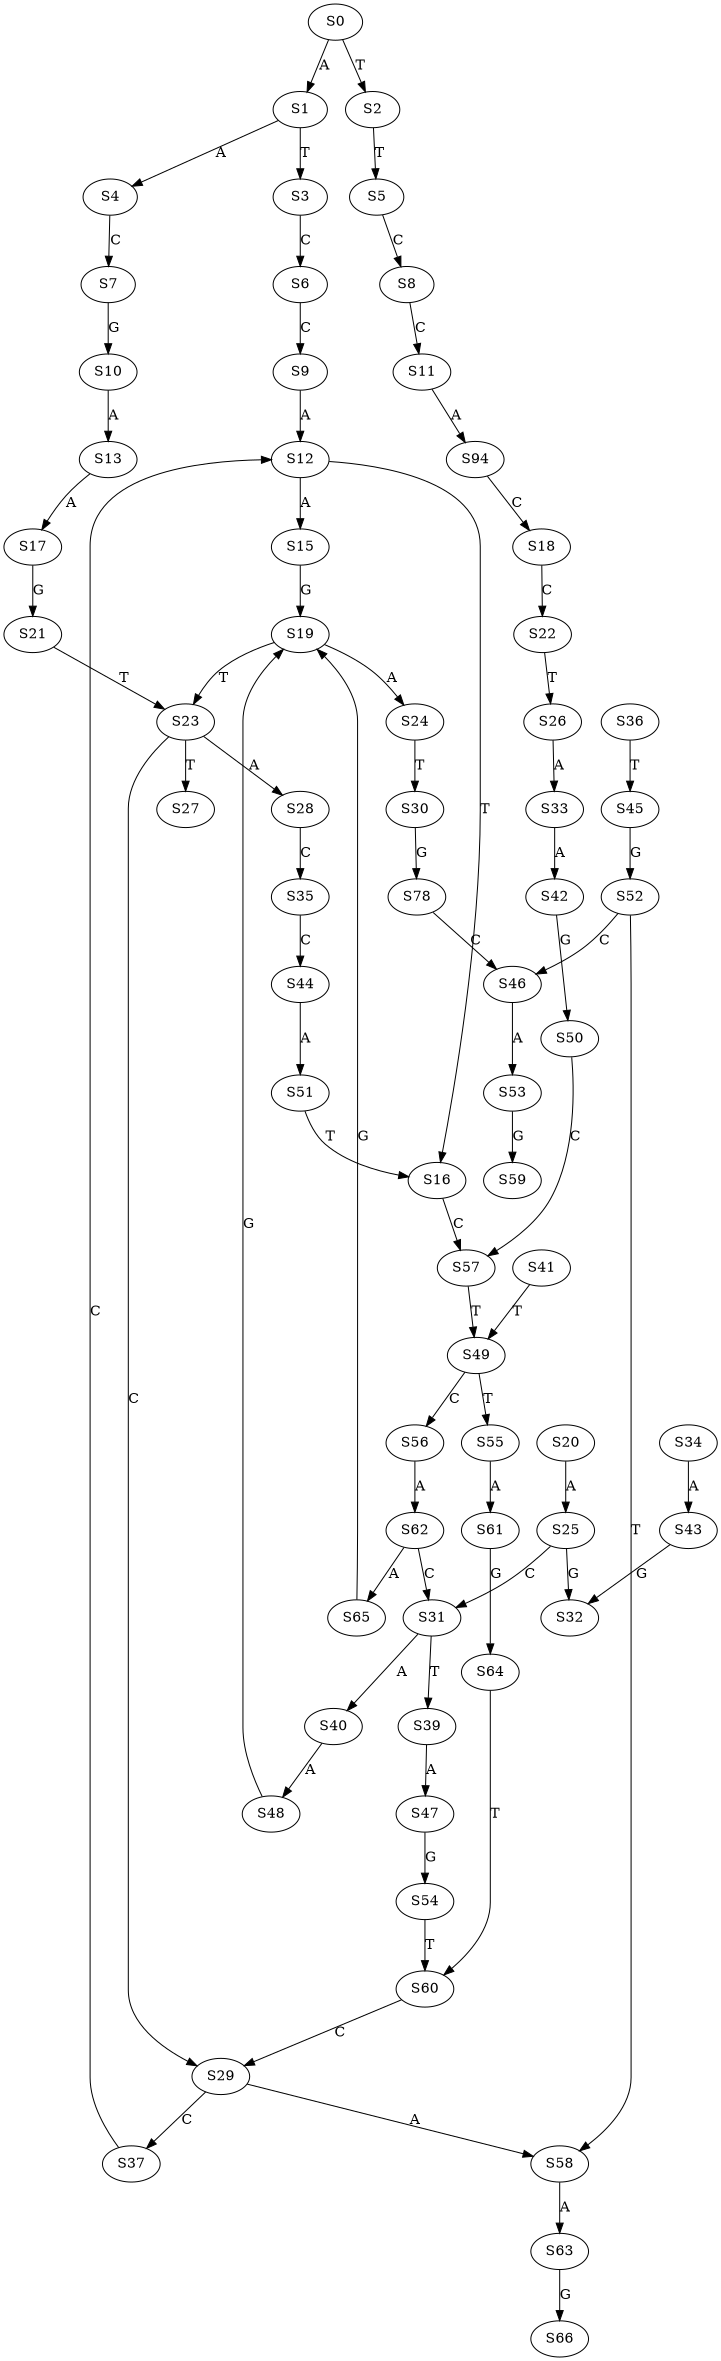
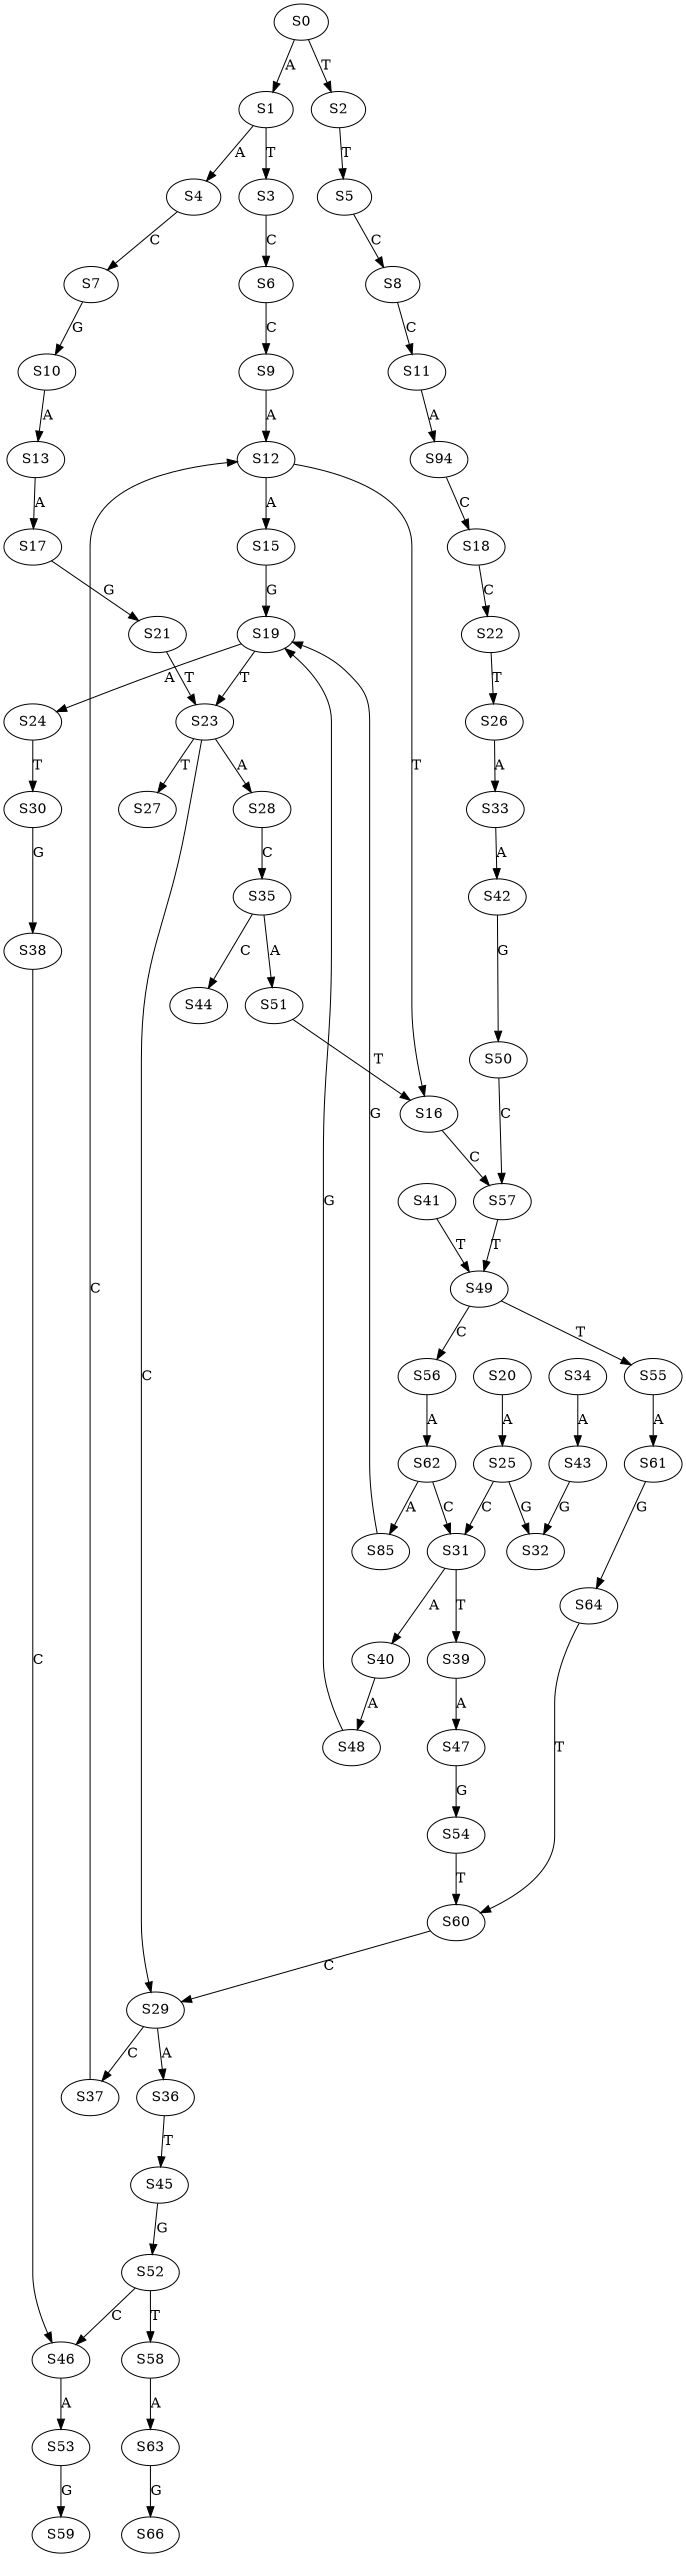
(417, 897) -> (33, 951)
(300, 1034) -> (268, 946)
(357, 1618) -> (381, 1552)
(385, 2119) -> (160, 2049)
